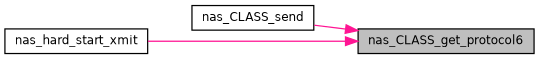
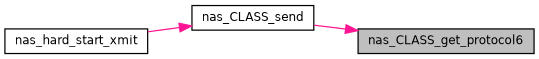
(247, 41) -> (163, 30)
